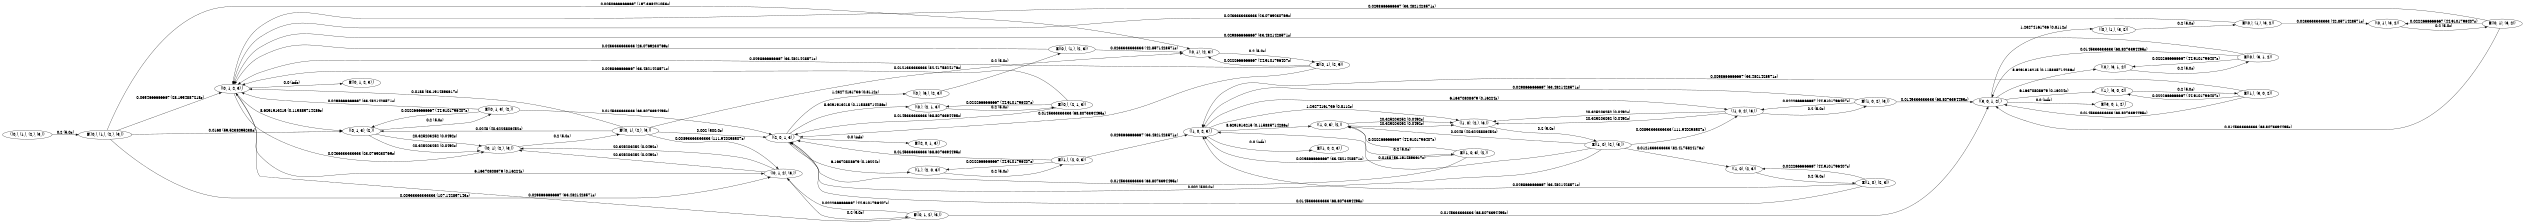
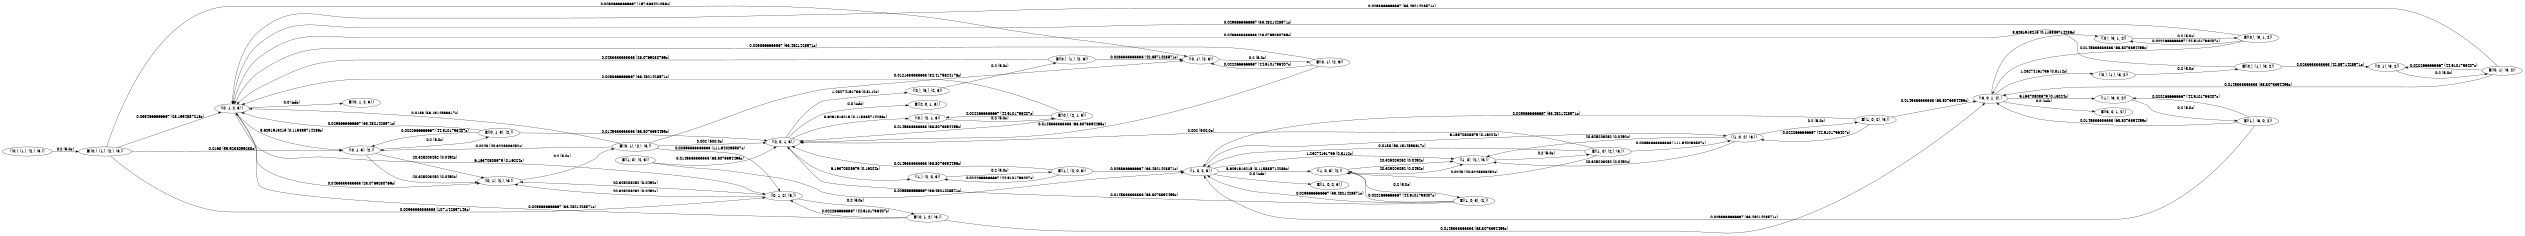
(1744, 169) -> none
